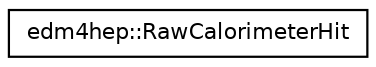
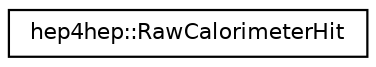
(188, 33) -> (188, 33)
